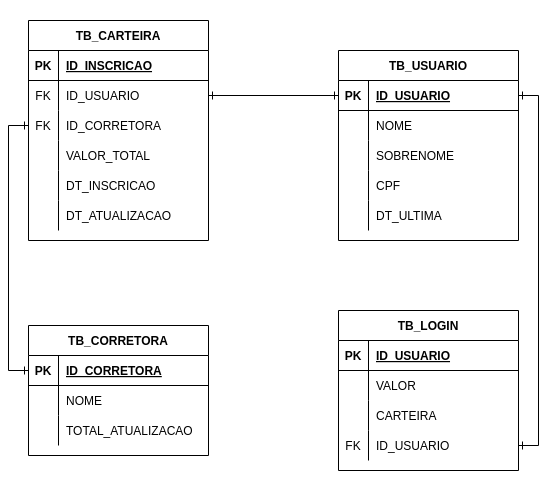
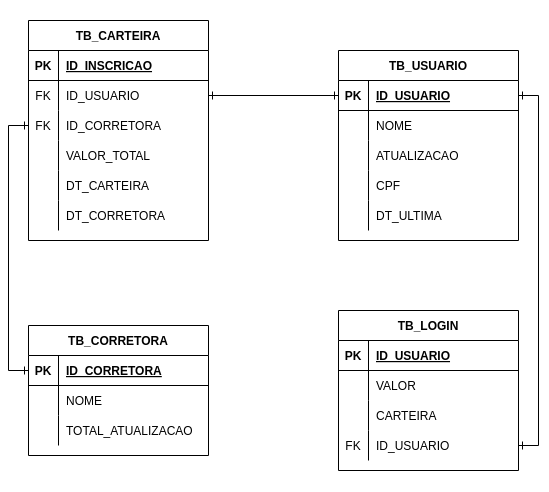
(406, 156) -> (413, 156)
(106, 186) -> (103, 186)
(113, 216) -> (106, 216)
